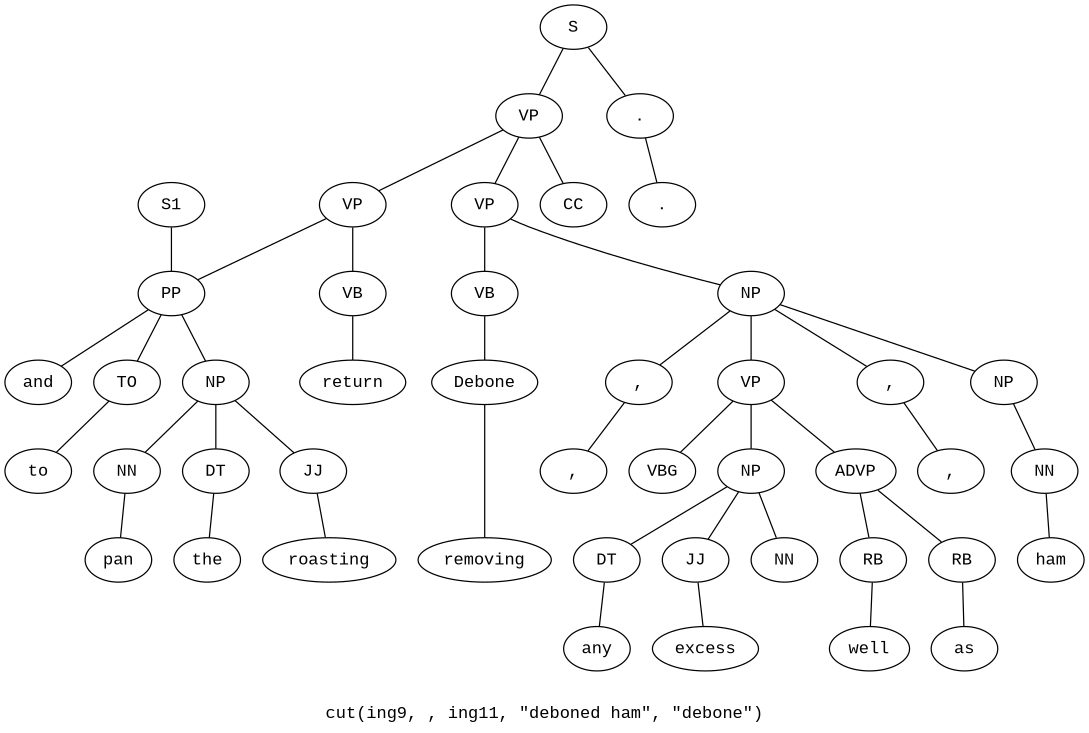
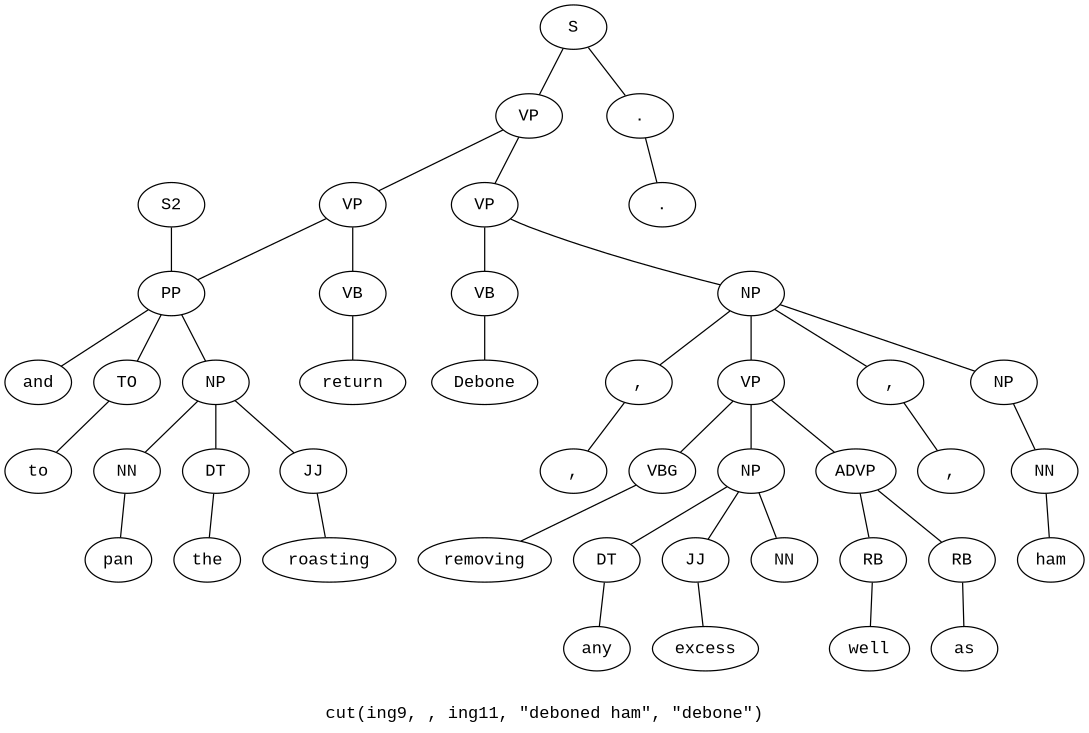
(171, 205) -> (171, 205)
(574, 205) -> none
(485, 471) -> (578, 513)
